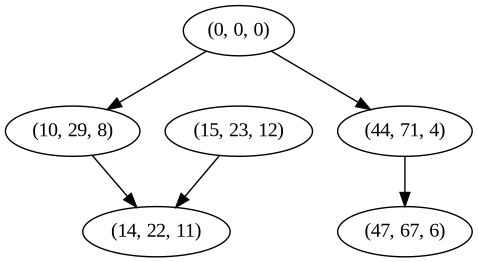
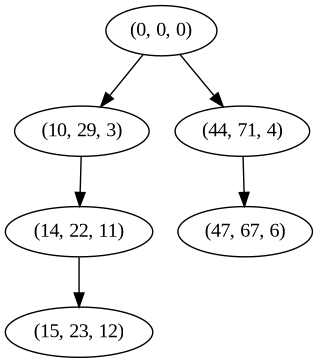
(73, 131) -> (82, 131)
(202, 176) -> (79, 275)
